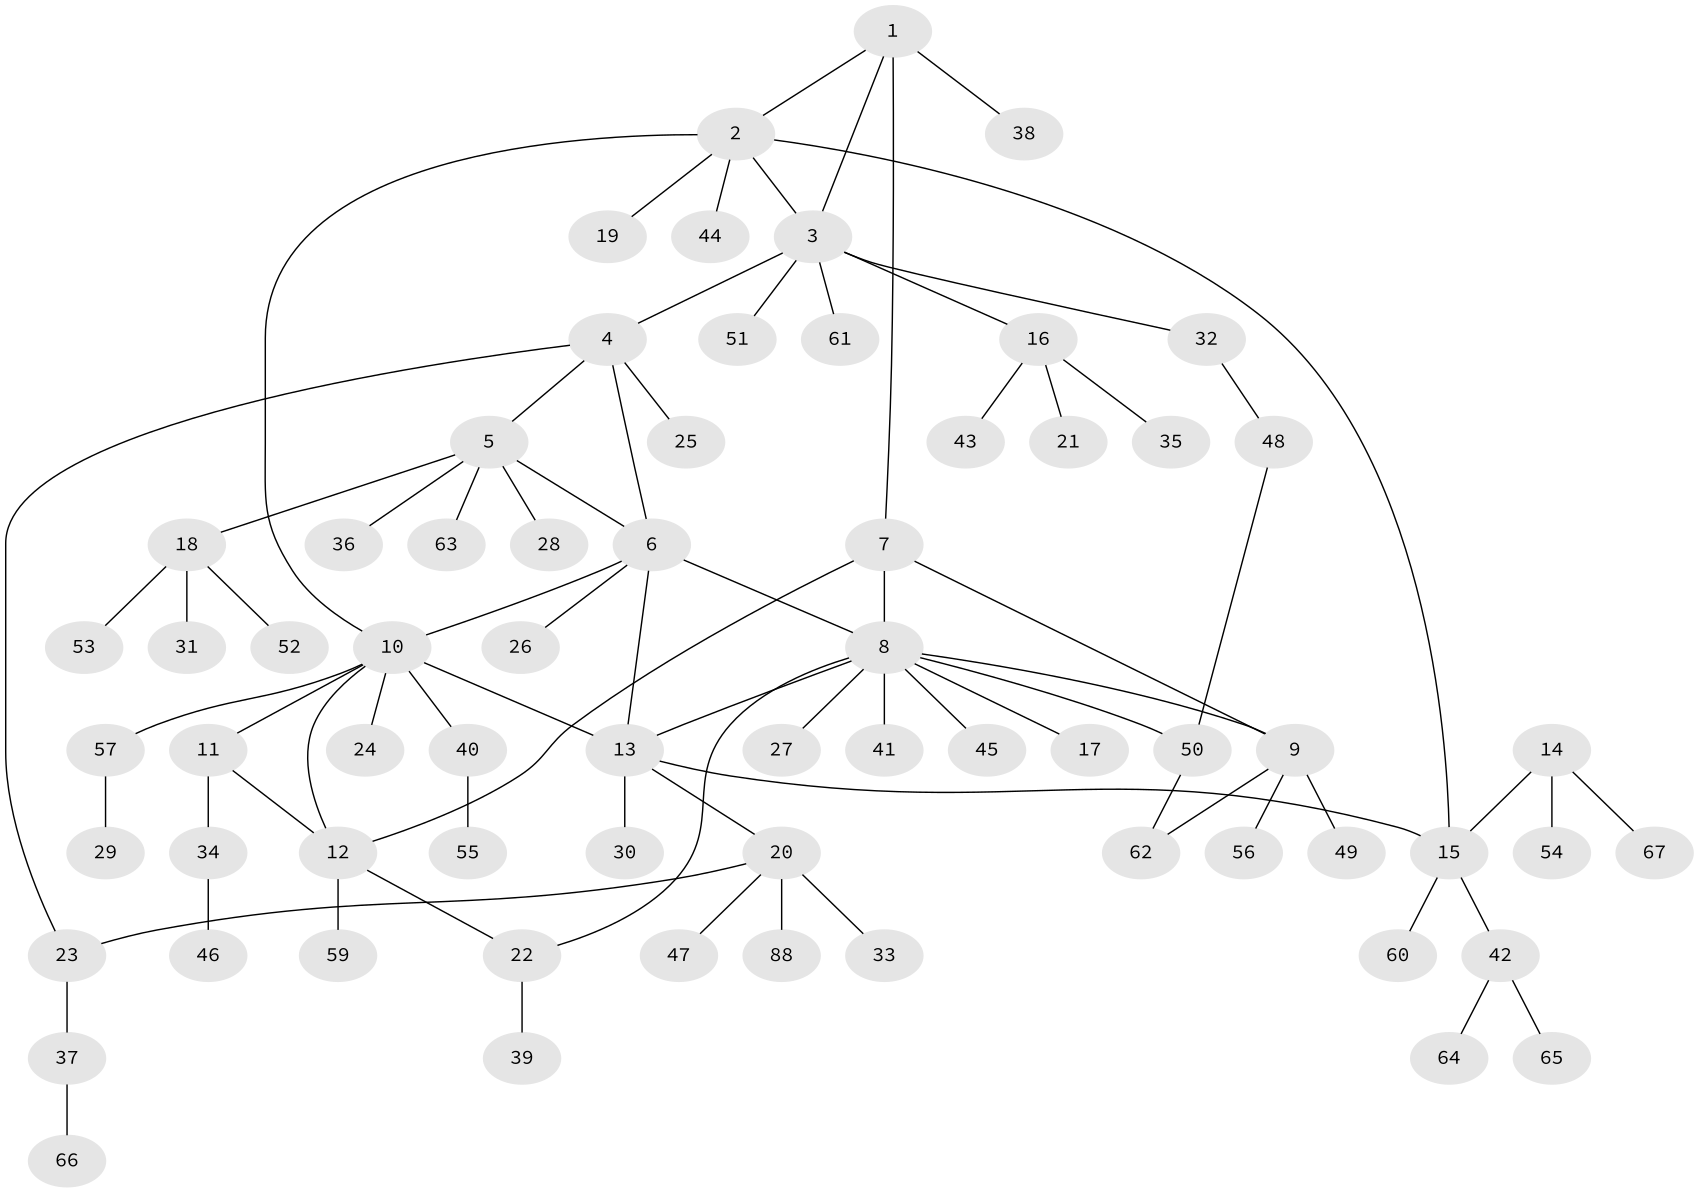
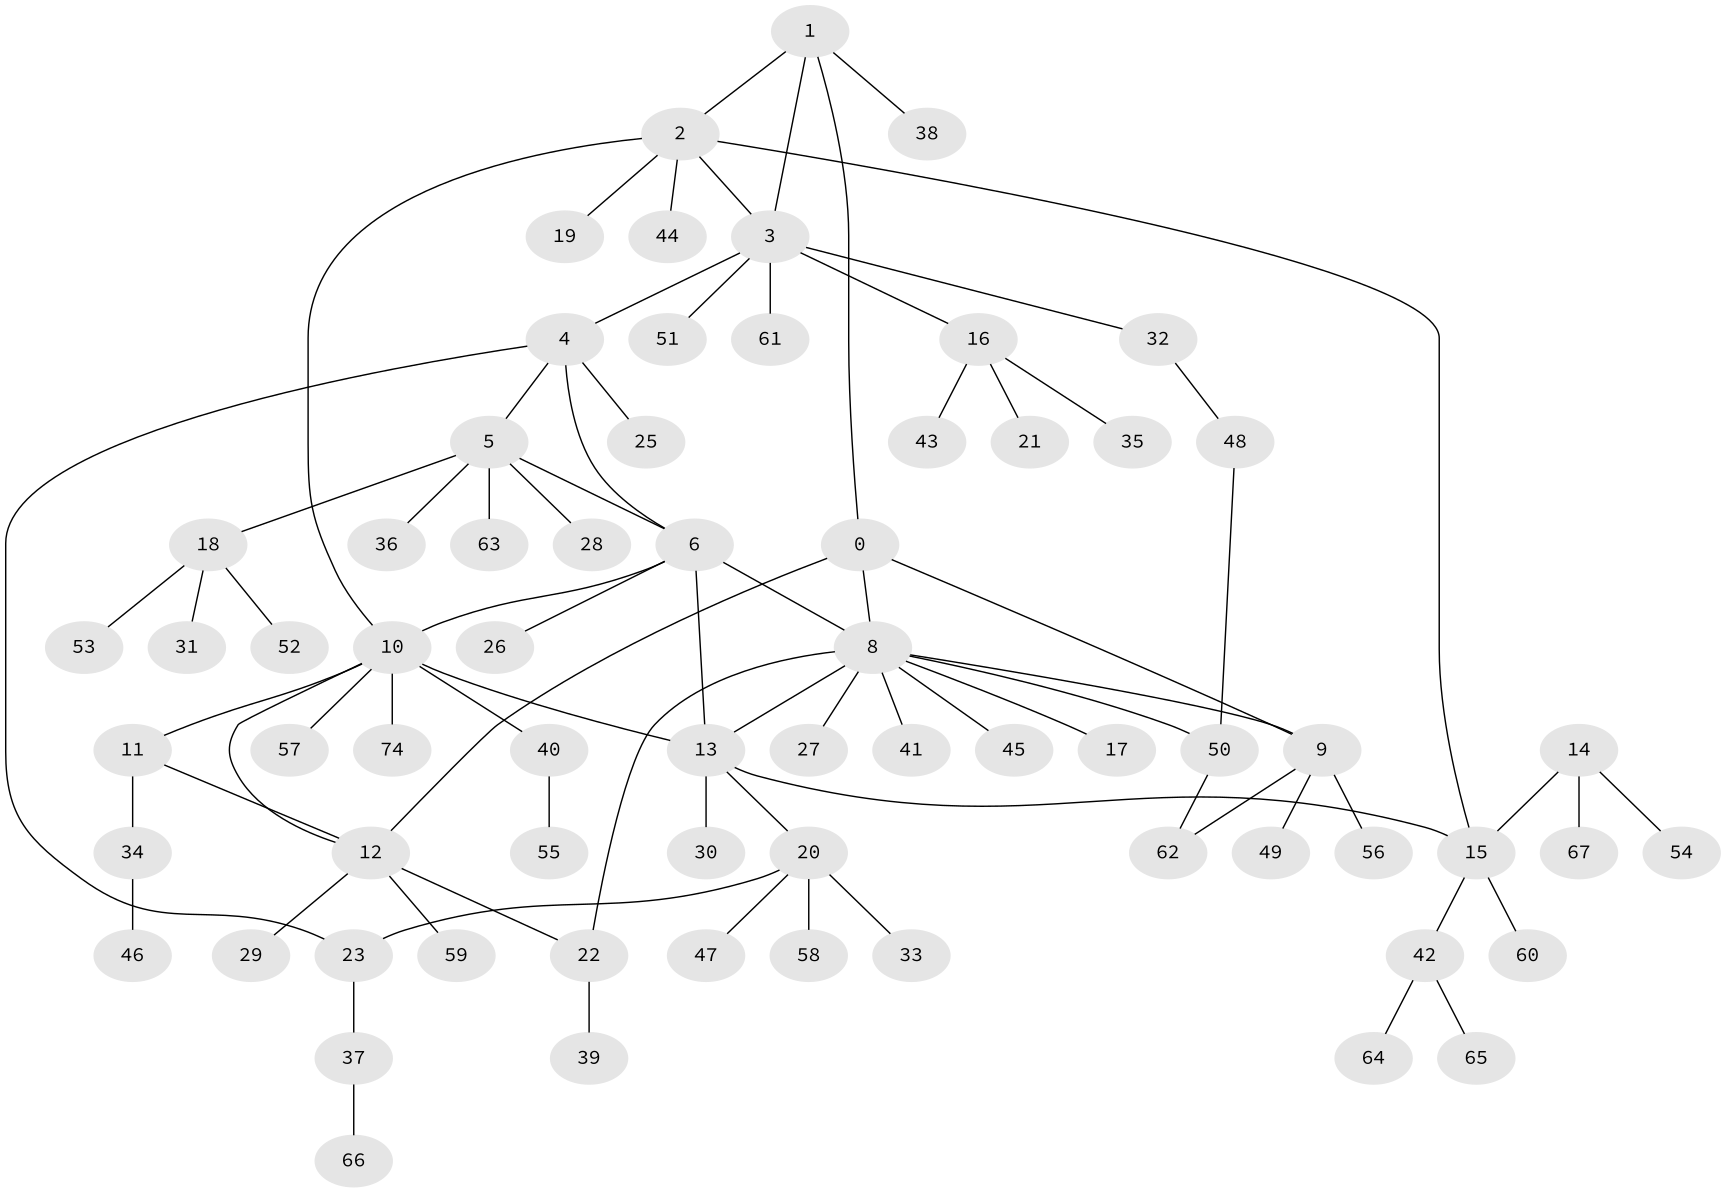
(884, 545) -> (860, 545)
(365, 750) -> (392, 750)
(106, 802) -> (311, 904)
(782, 956) -> (809, 956)
